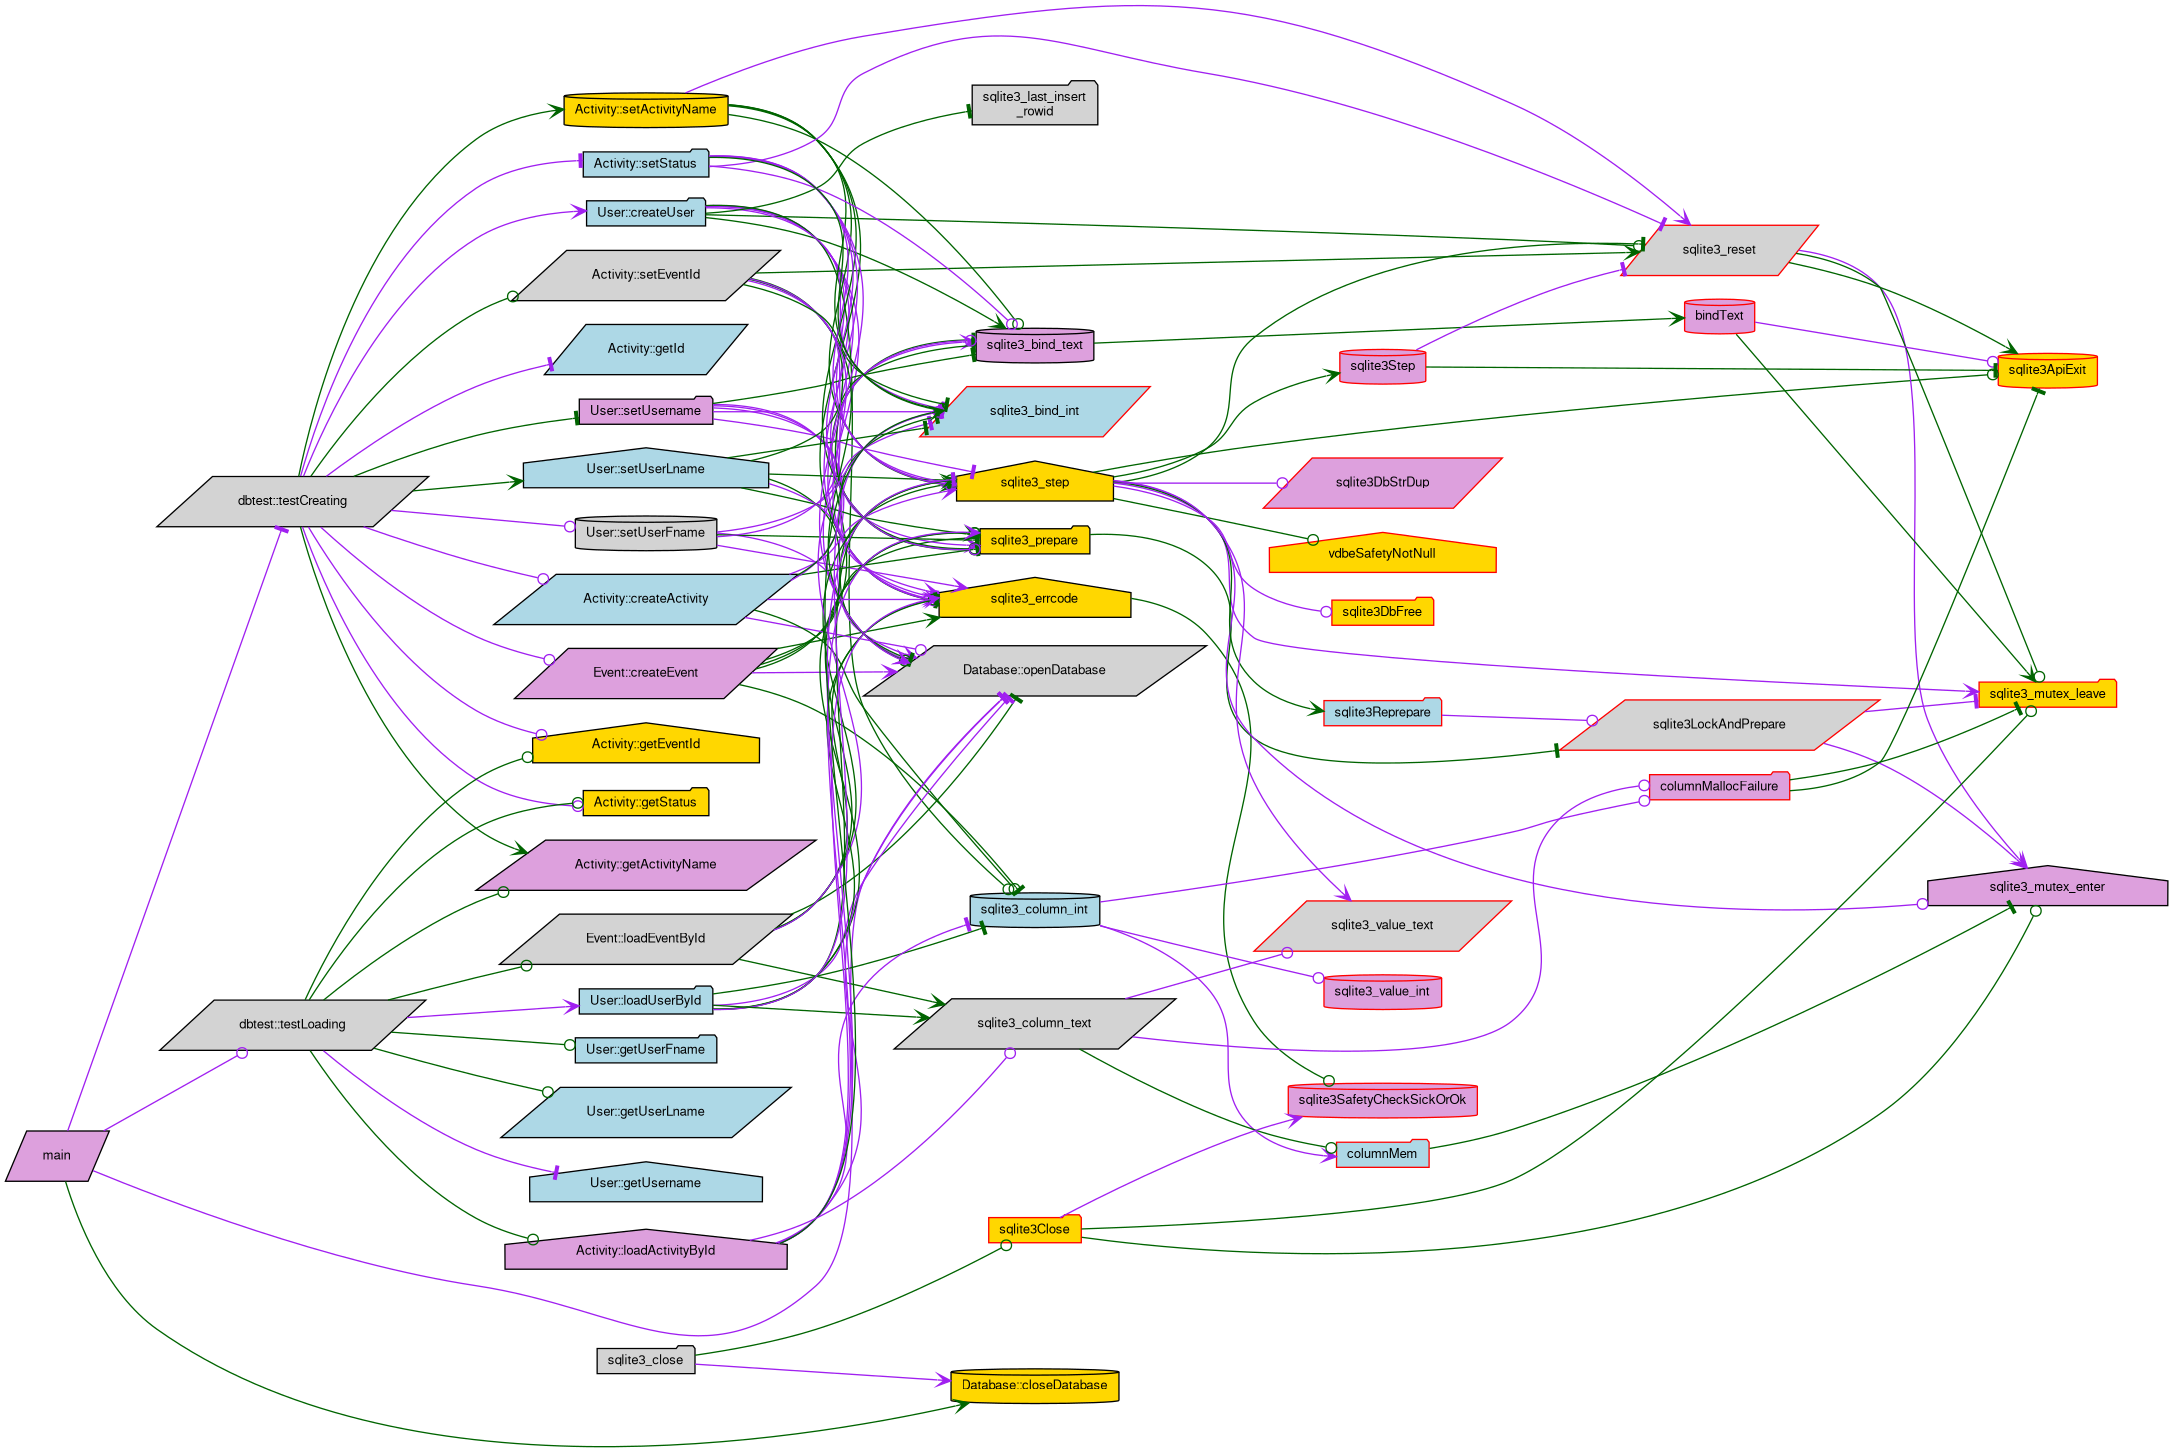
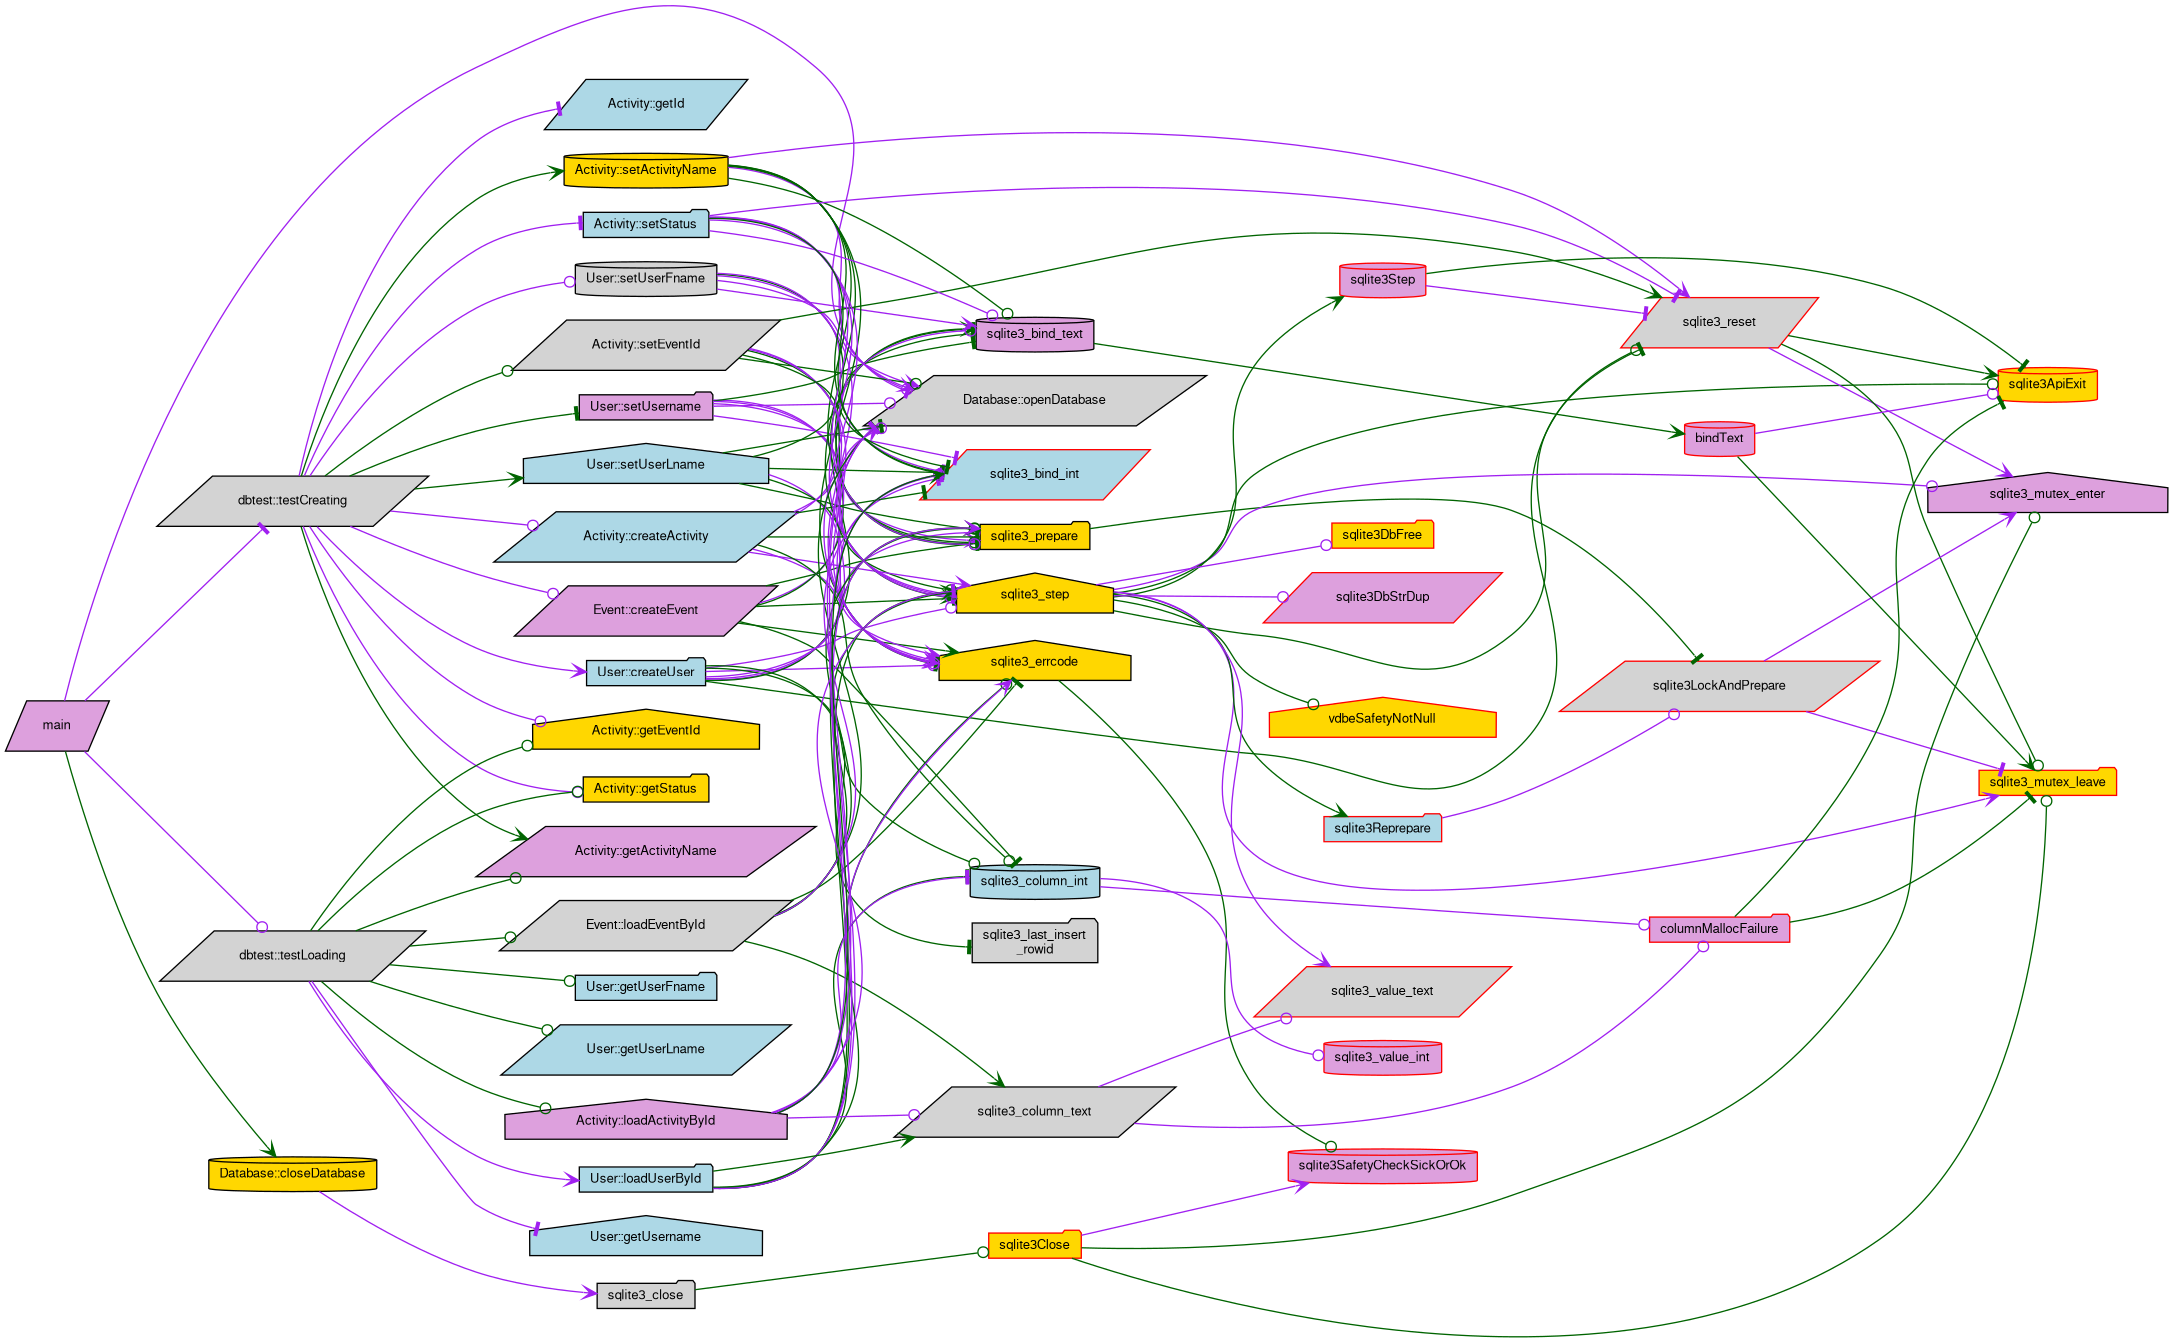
none -> (841, 256)
(1383, 1155) -> none
(816, 1372) -> (445, 1260)
